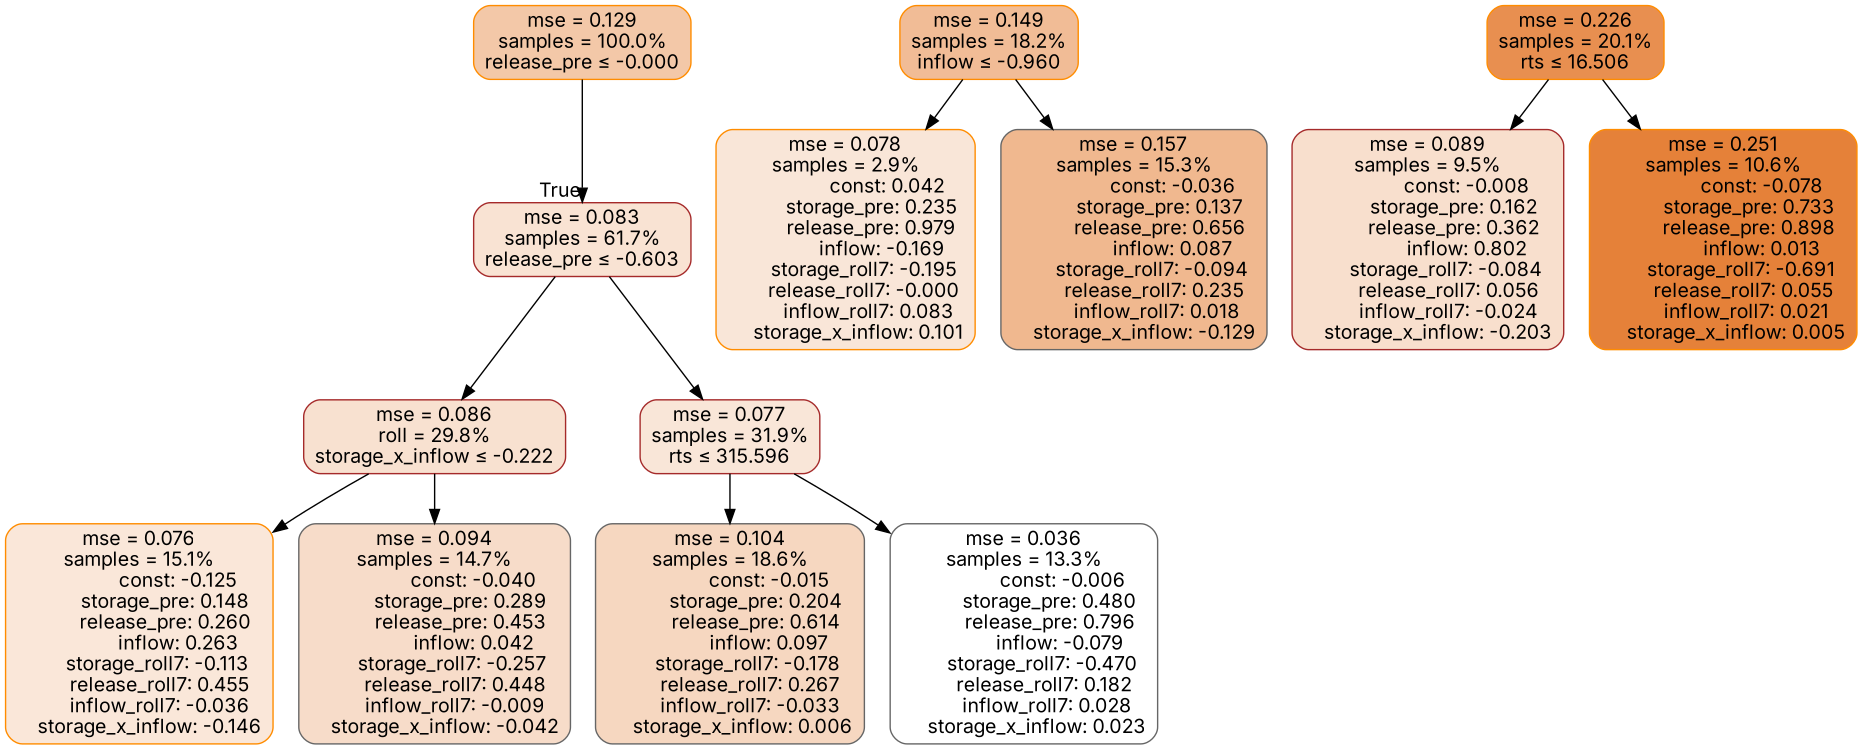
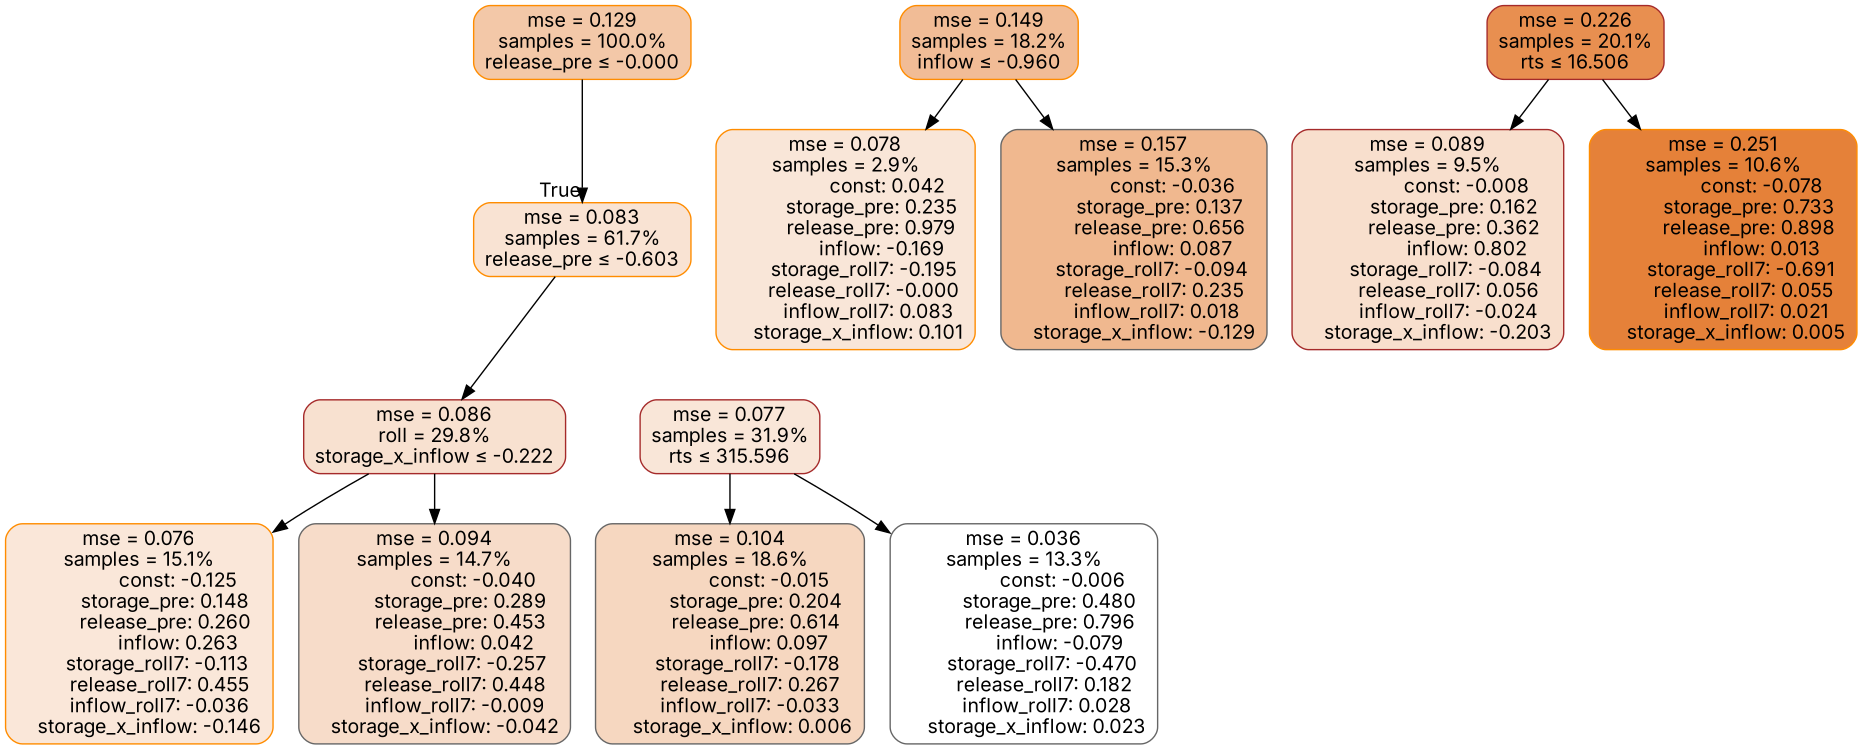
(1576, 42) -> (1576, 42)
(582, 240) -> (582, 240)
(652, 332) -> none
